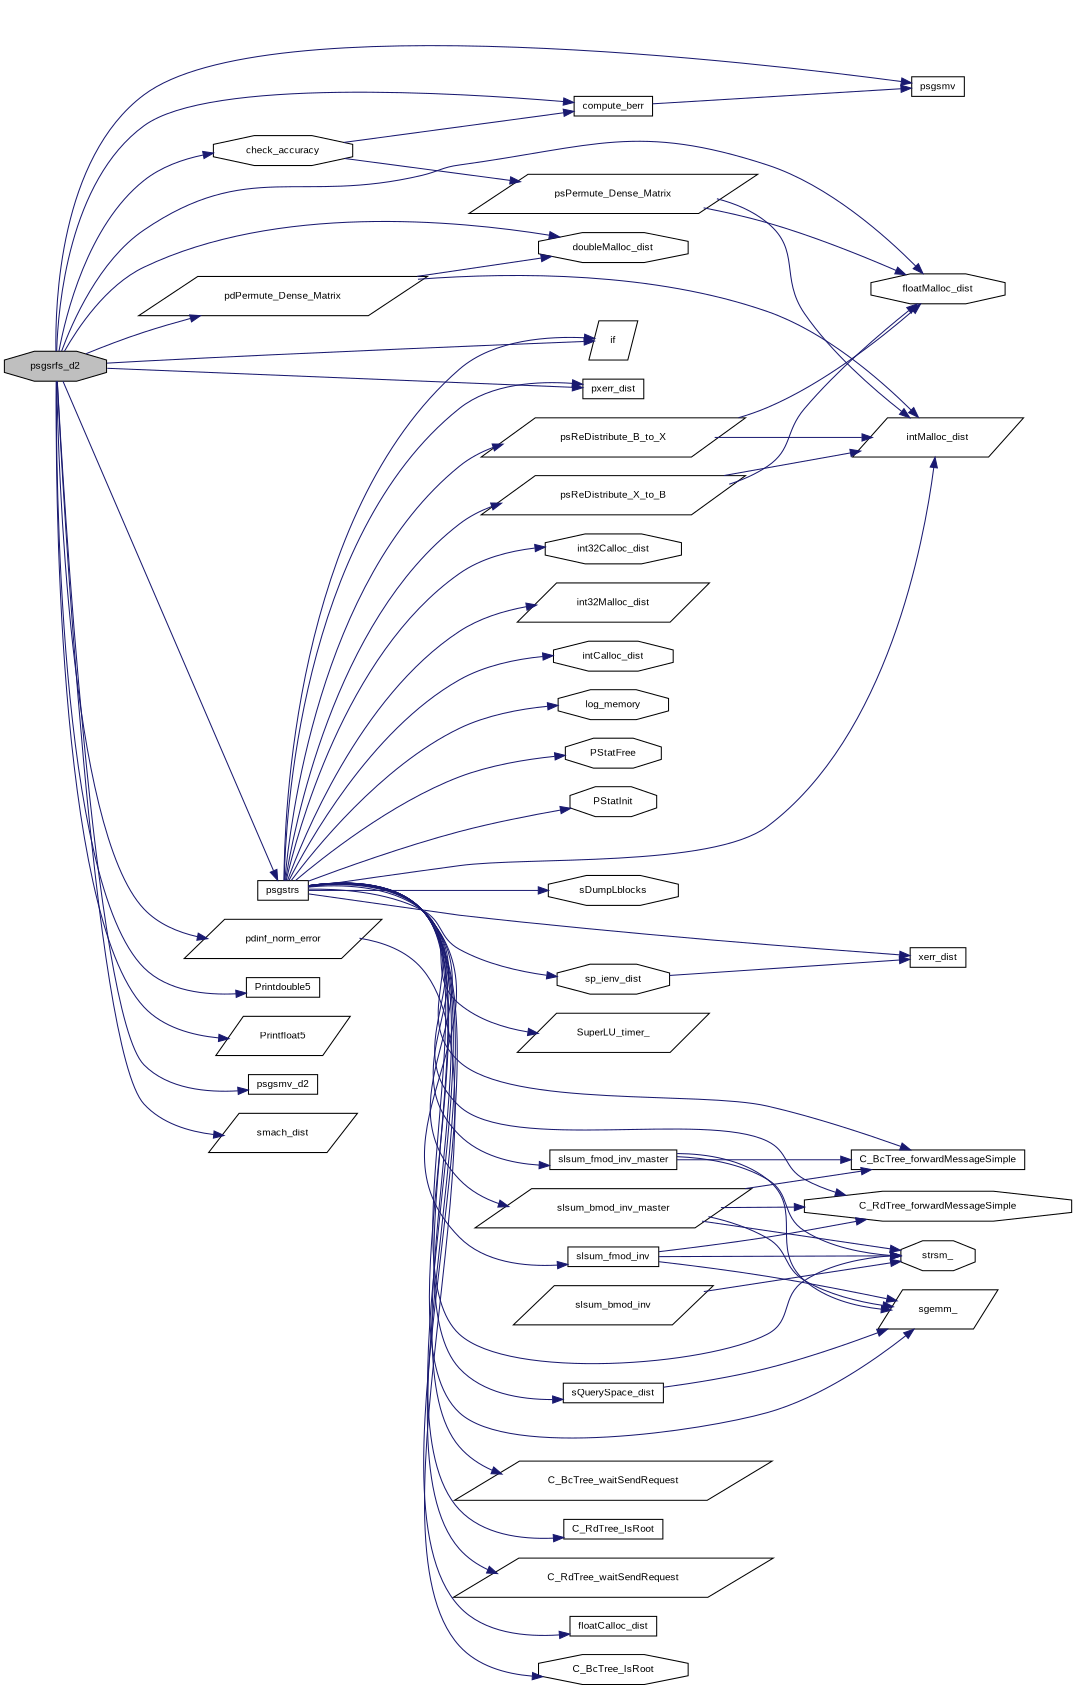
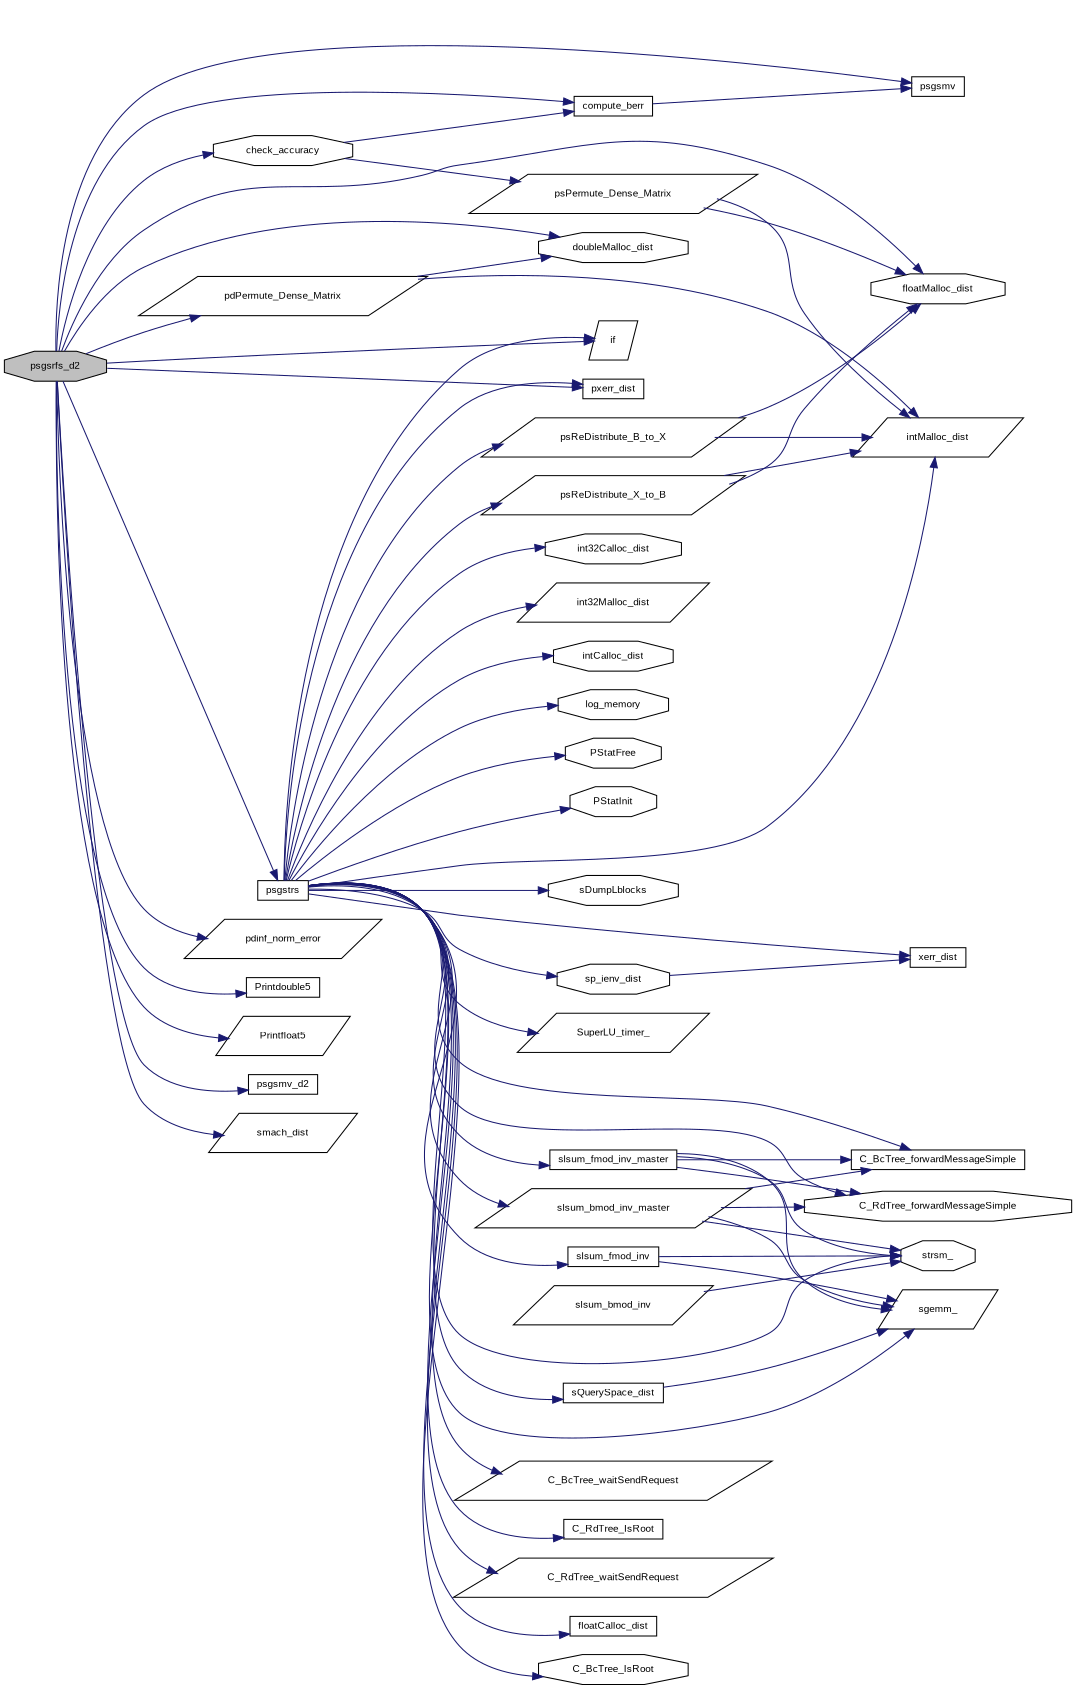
(753, 1239) -> (746, 1176)
(439, 1312) -> (443, 1258)
